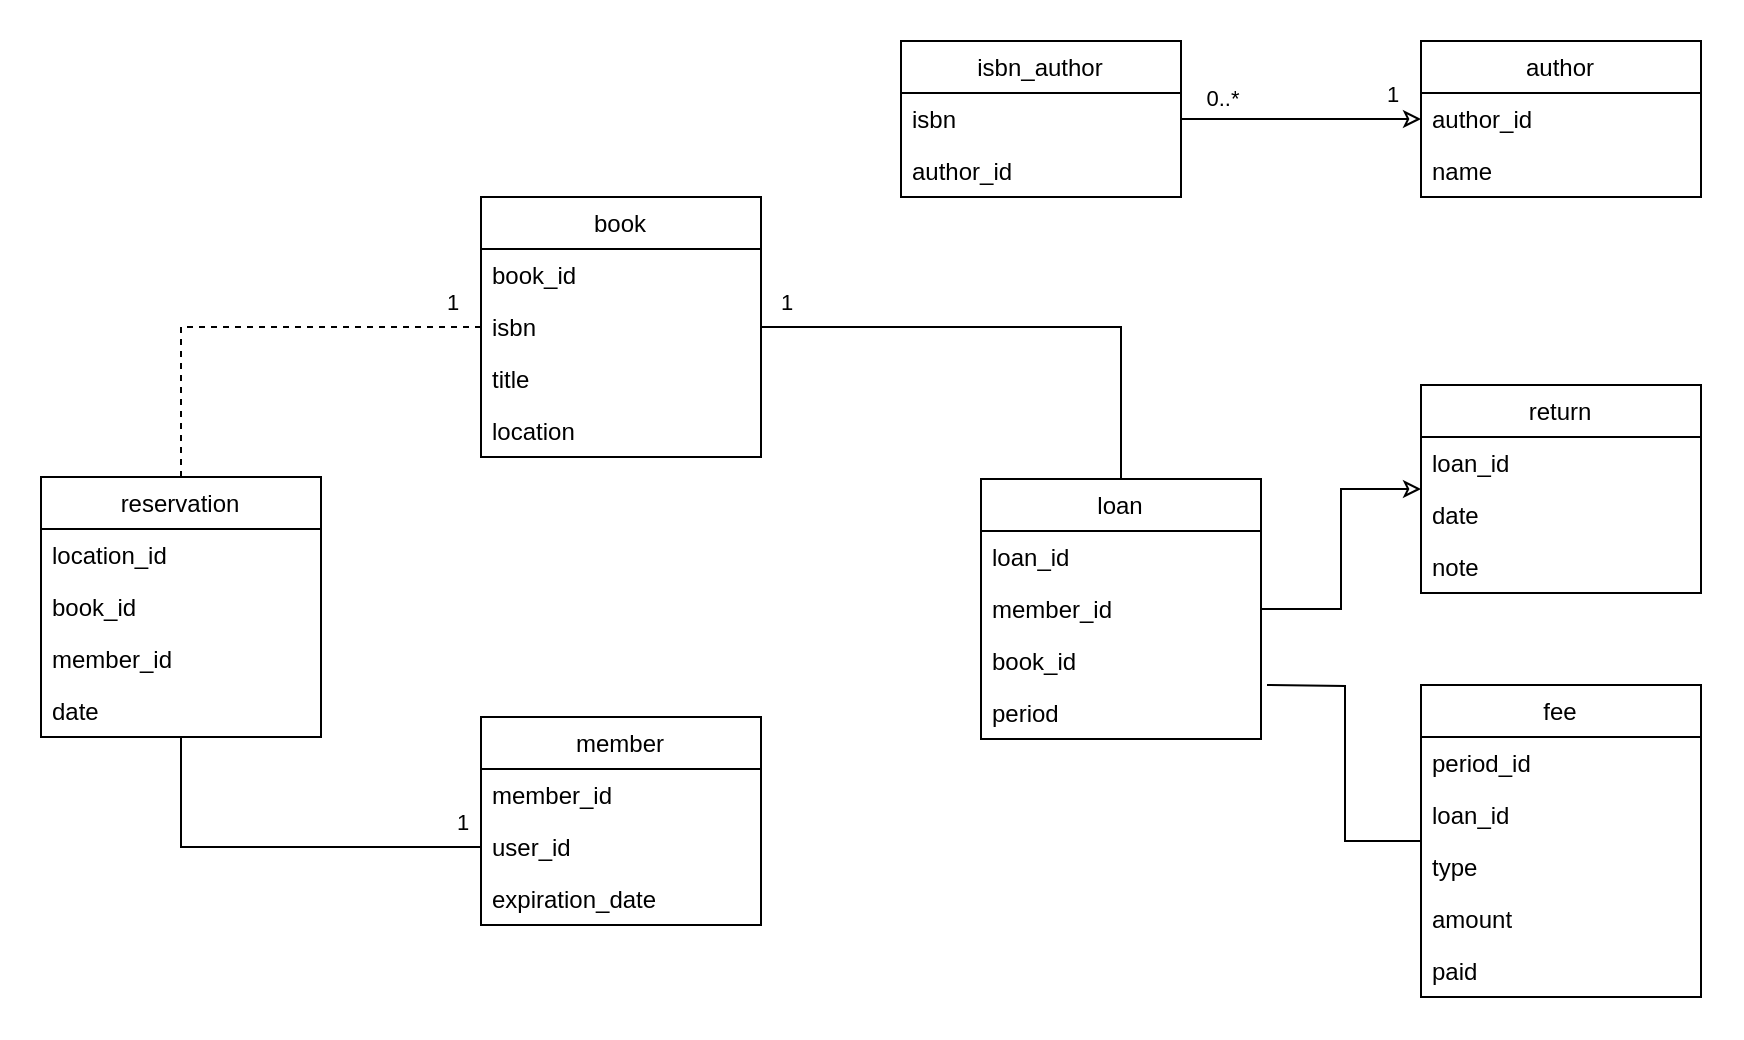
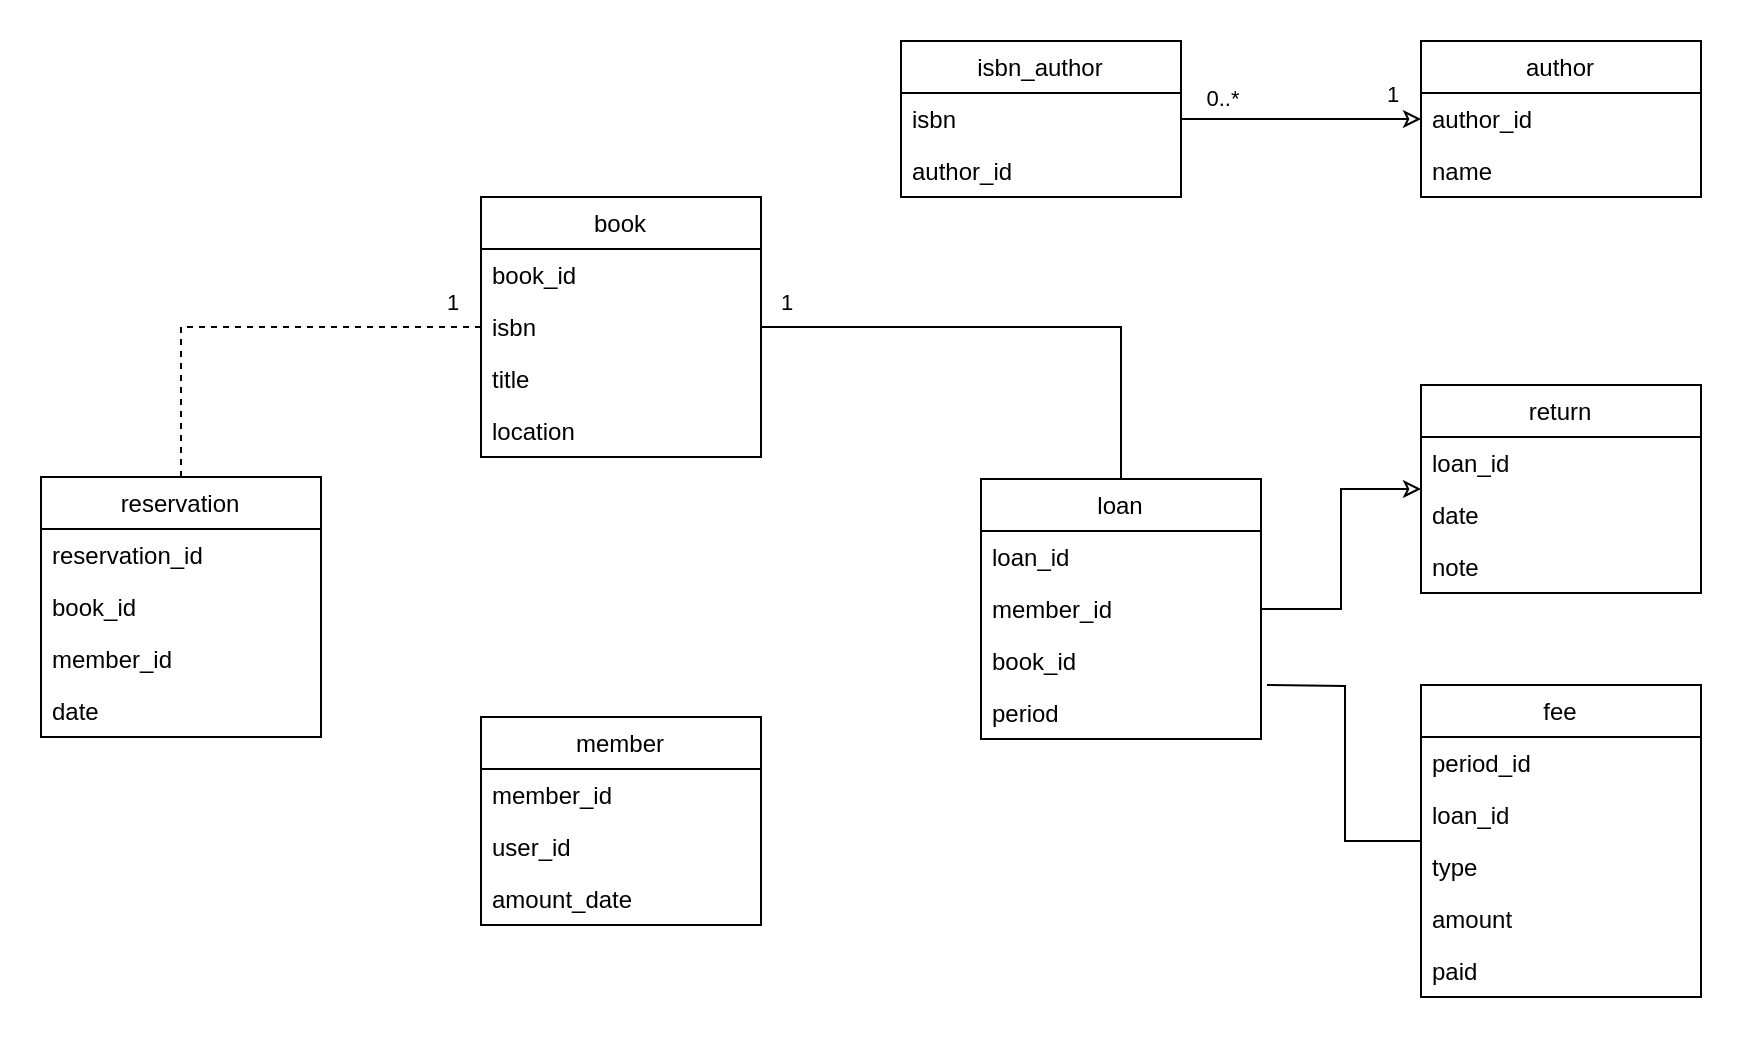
(117, 556) -> (140, 556)
(276, 847) -> none
(587, 900) -> (566, 900)
